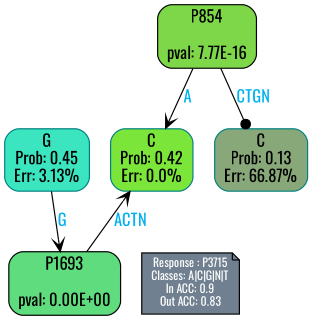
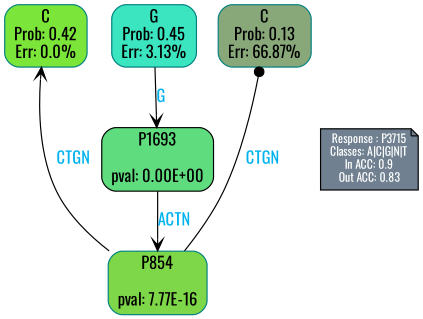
(207, 36) -> (158, 283)
(188, 98) -> (74, 159)
(105, 226) -> (158, 215)
